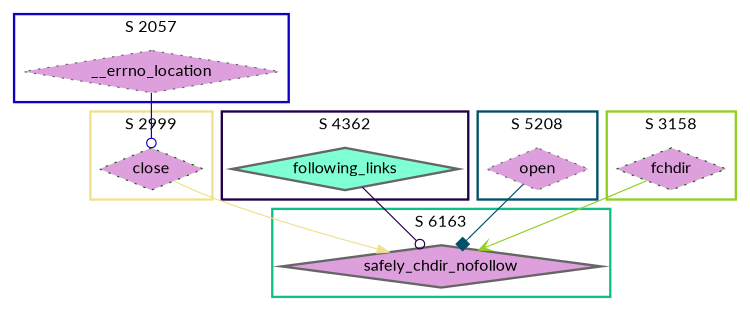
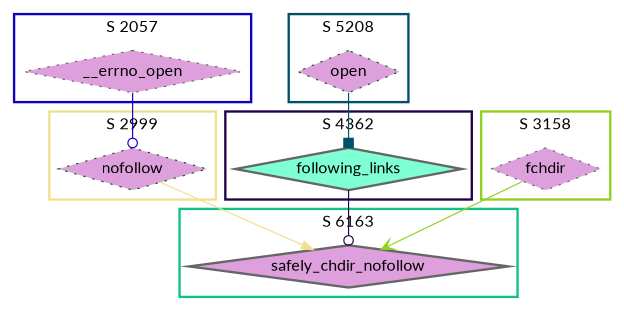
(151, 72) -> (133, 72)
(151, 169) -> (133, 169)
(538, 169) -> (349, 72)
(671, 169) -> (546, 169)
(490, 217) -> (349, 119)
